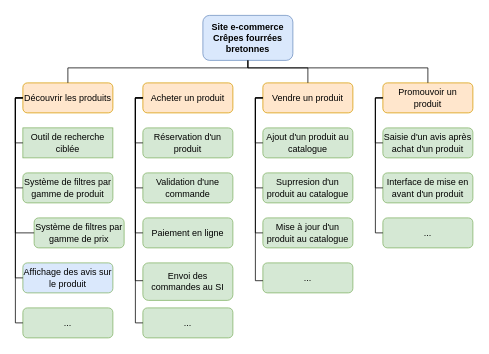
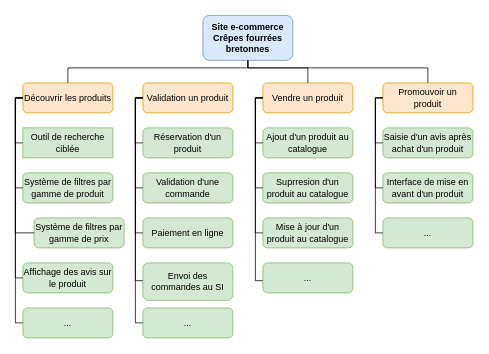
(188, 98) -> (188, 98)
(68, 278) -> (68, 278)
